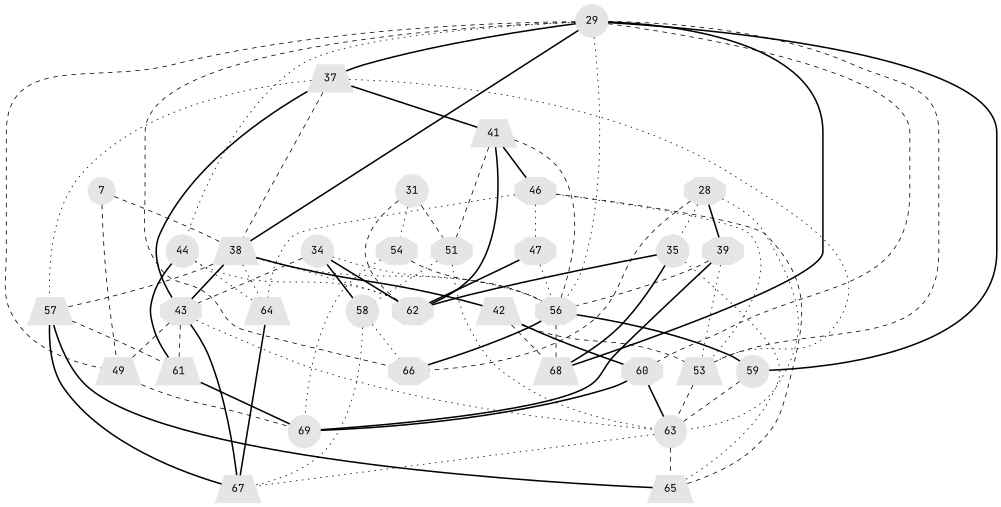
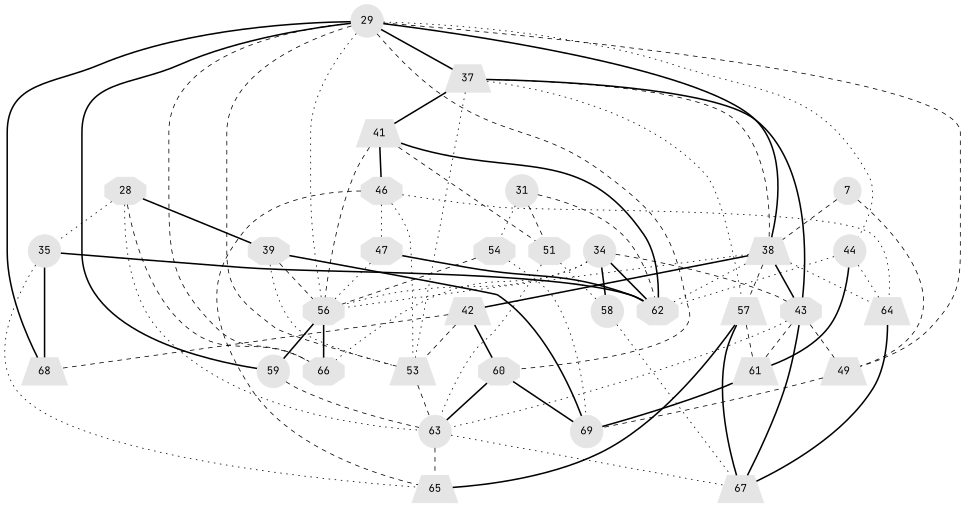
(386, 341) -> (403, 312)
(556, 348) -> none
